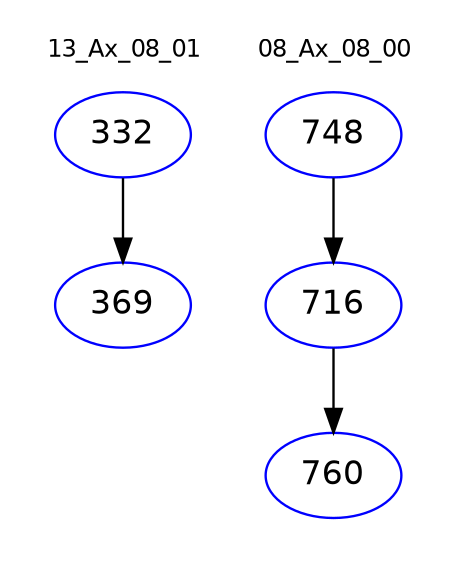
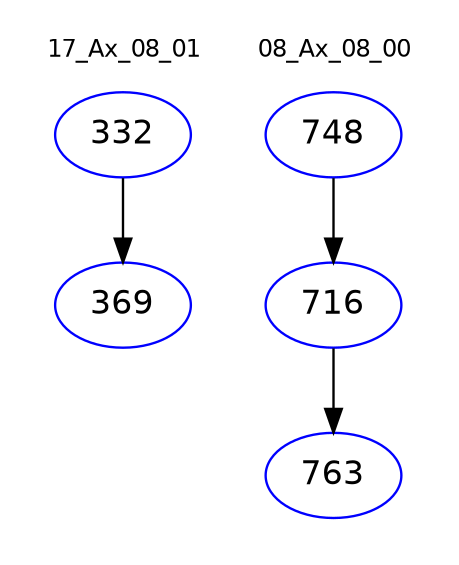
(124, 51) -> (124, 51)
(334, 475) -> (334, 475)
